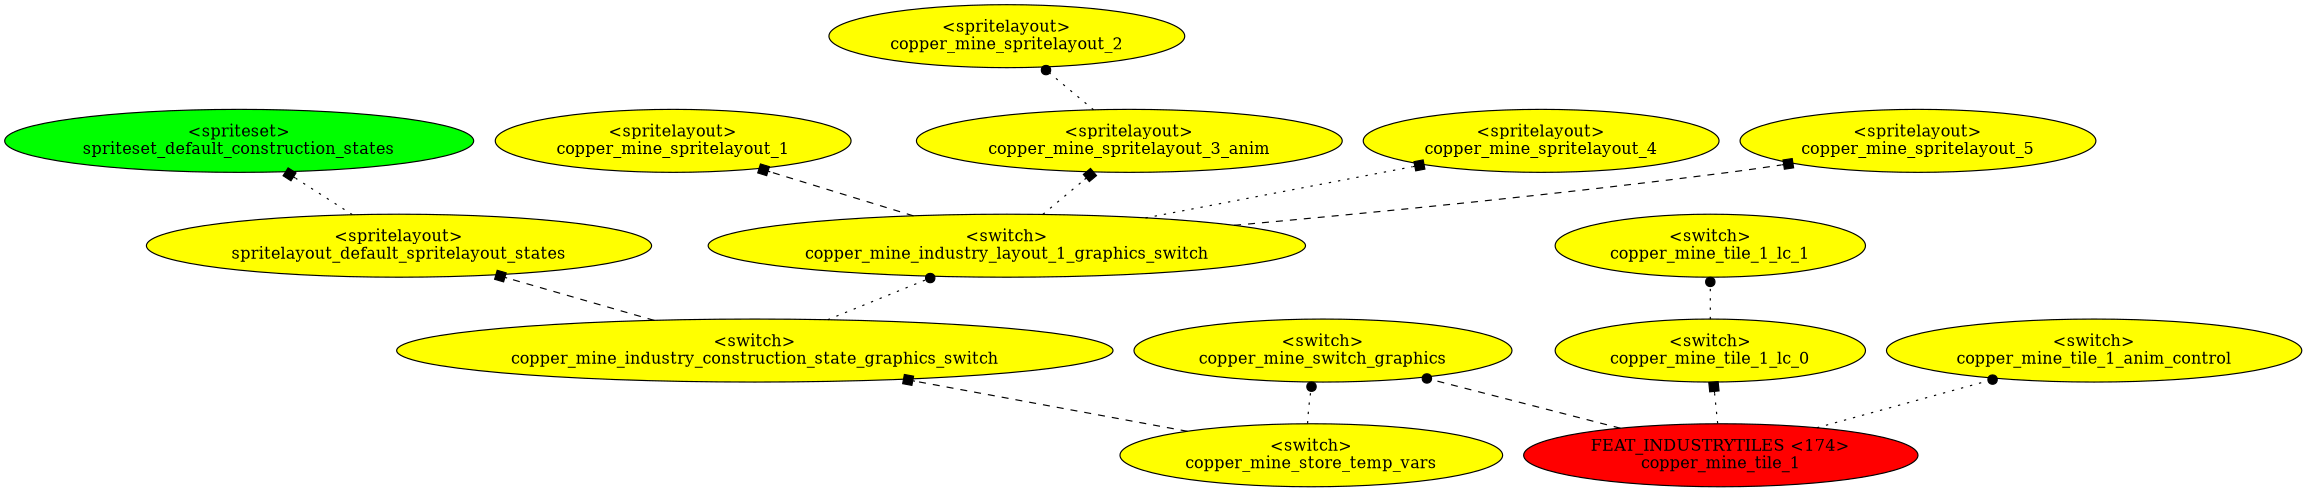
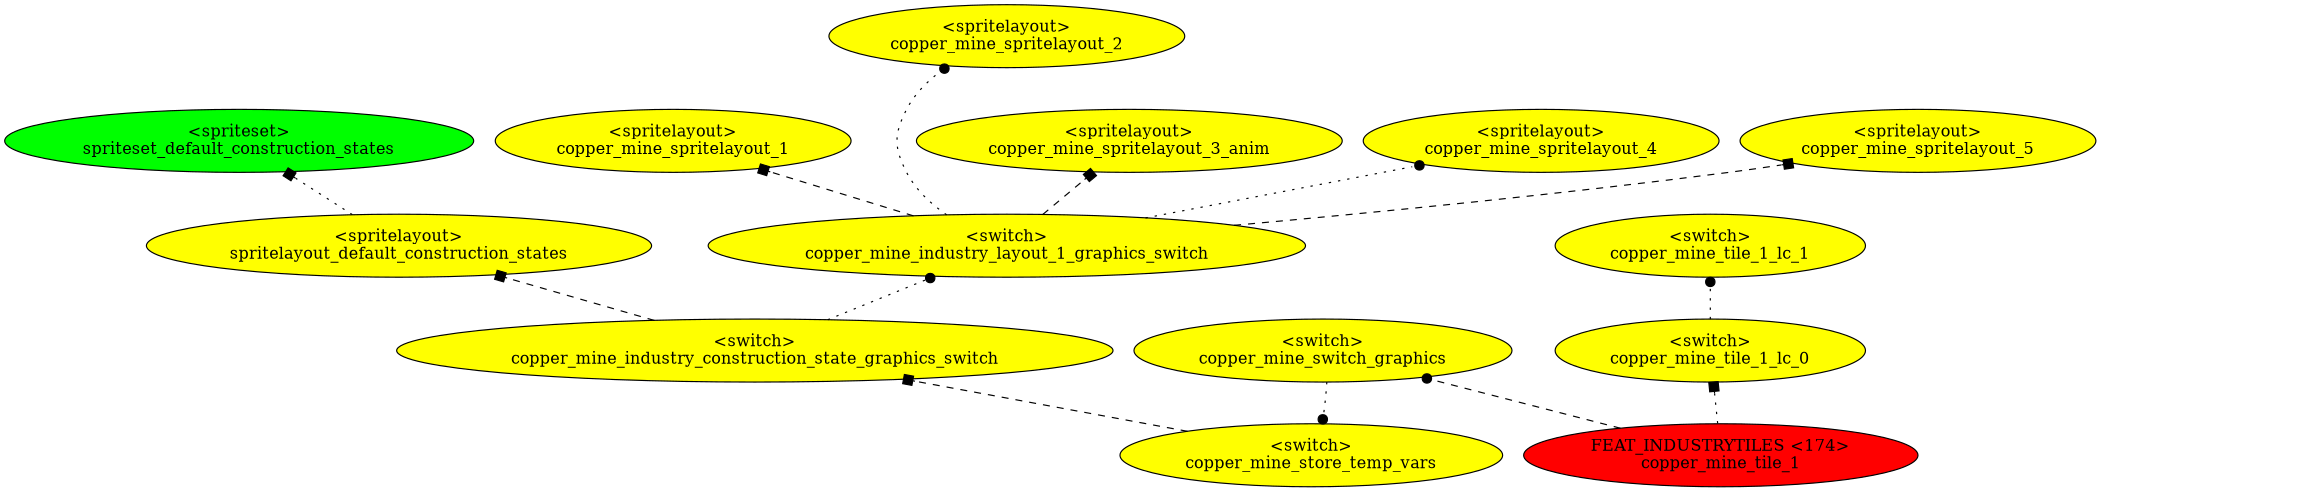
(1072, 92) -> (897, 145)
(1279, 192) -> (1279, 192)
(1064, 197) -> (1064, 197)
(399, 246) -> (399, 246)
(2094, 351) -> none
(1309, 407) -> (1326, 398)
